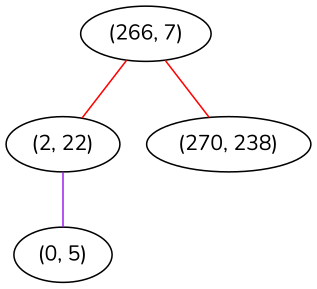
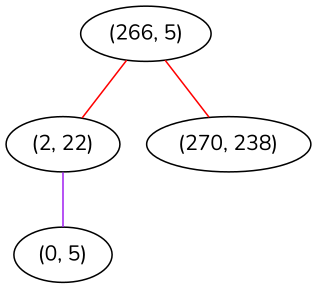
(146, 34) -> (146, 34)
